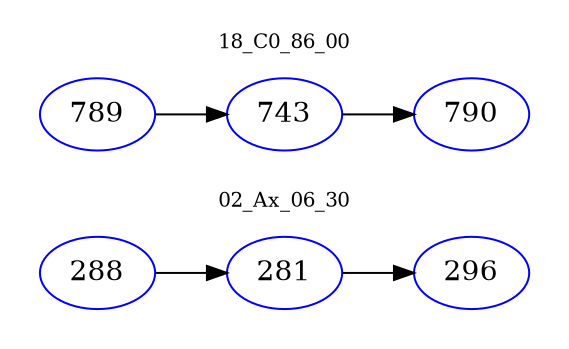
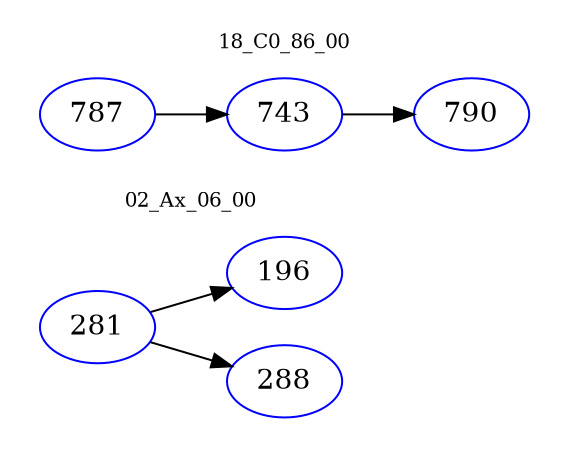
(98, 114) -> (98, 114)
(285, 202) -> (191, 202)
(181, 273) -> (181, 351)
(472, 273) -> (285, 273)
